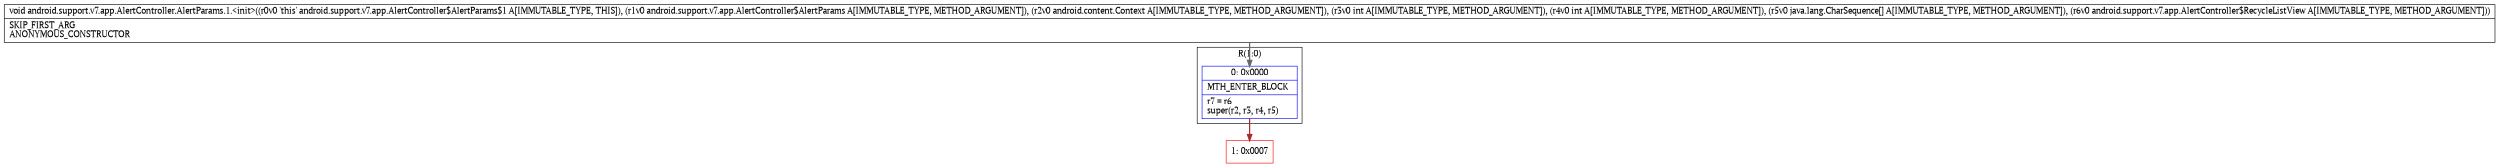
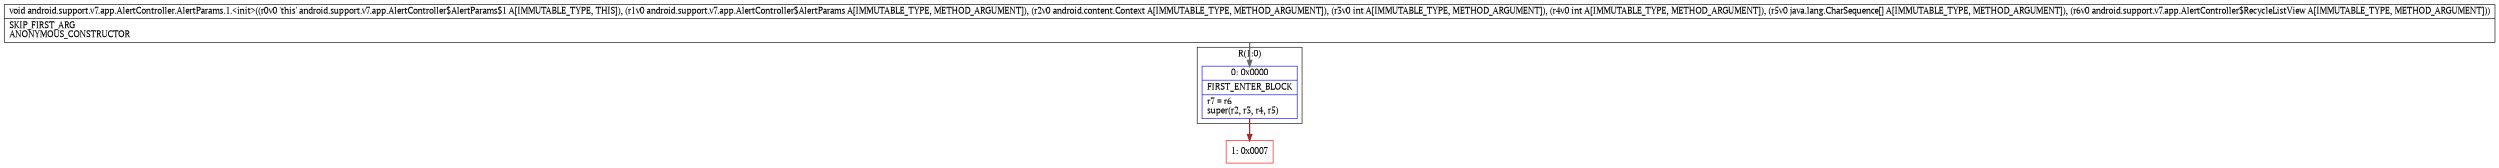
(1247, 87) -> (1250, 87)
